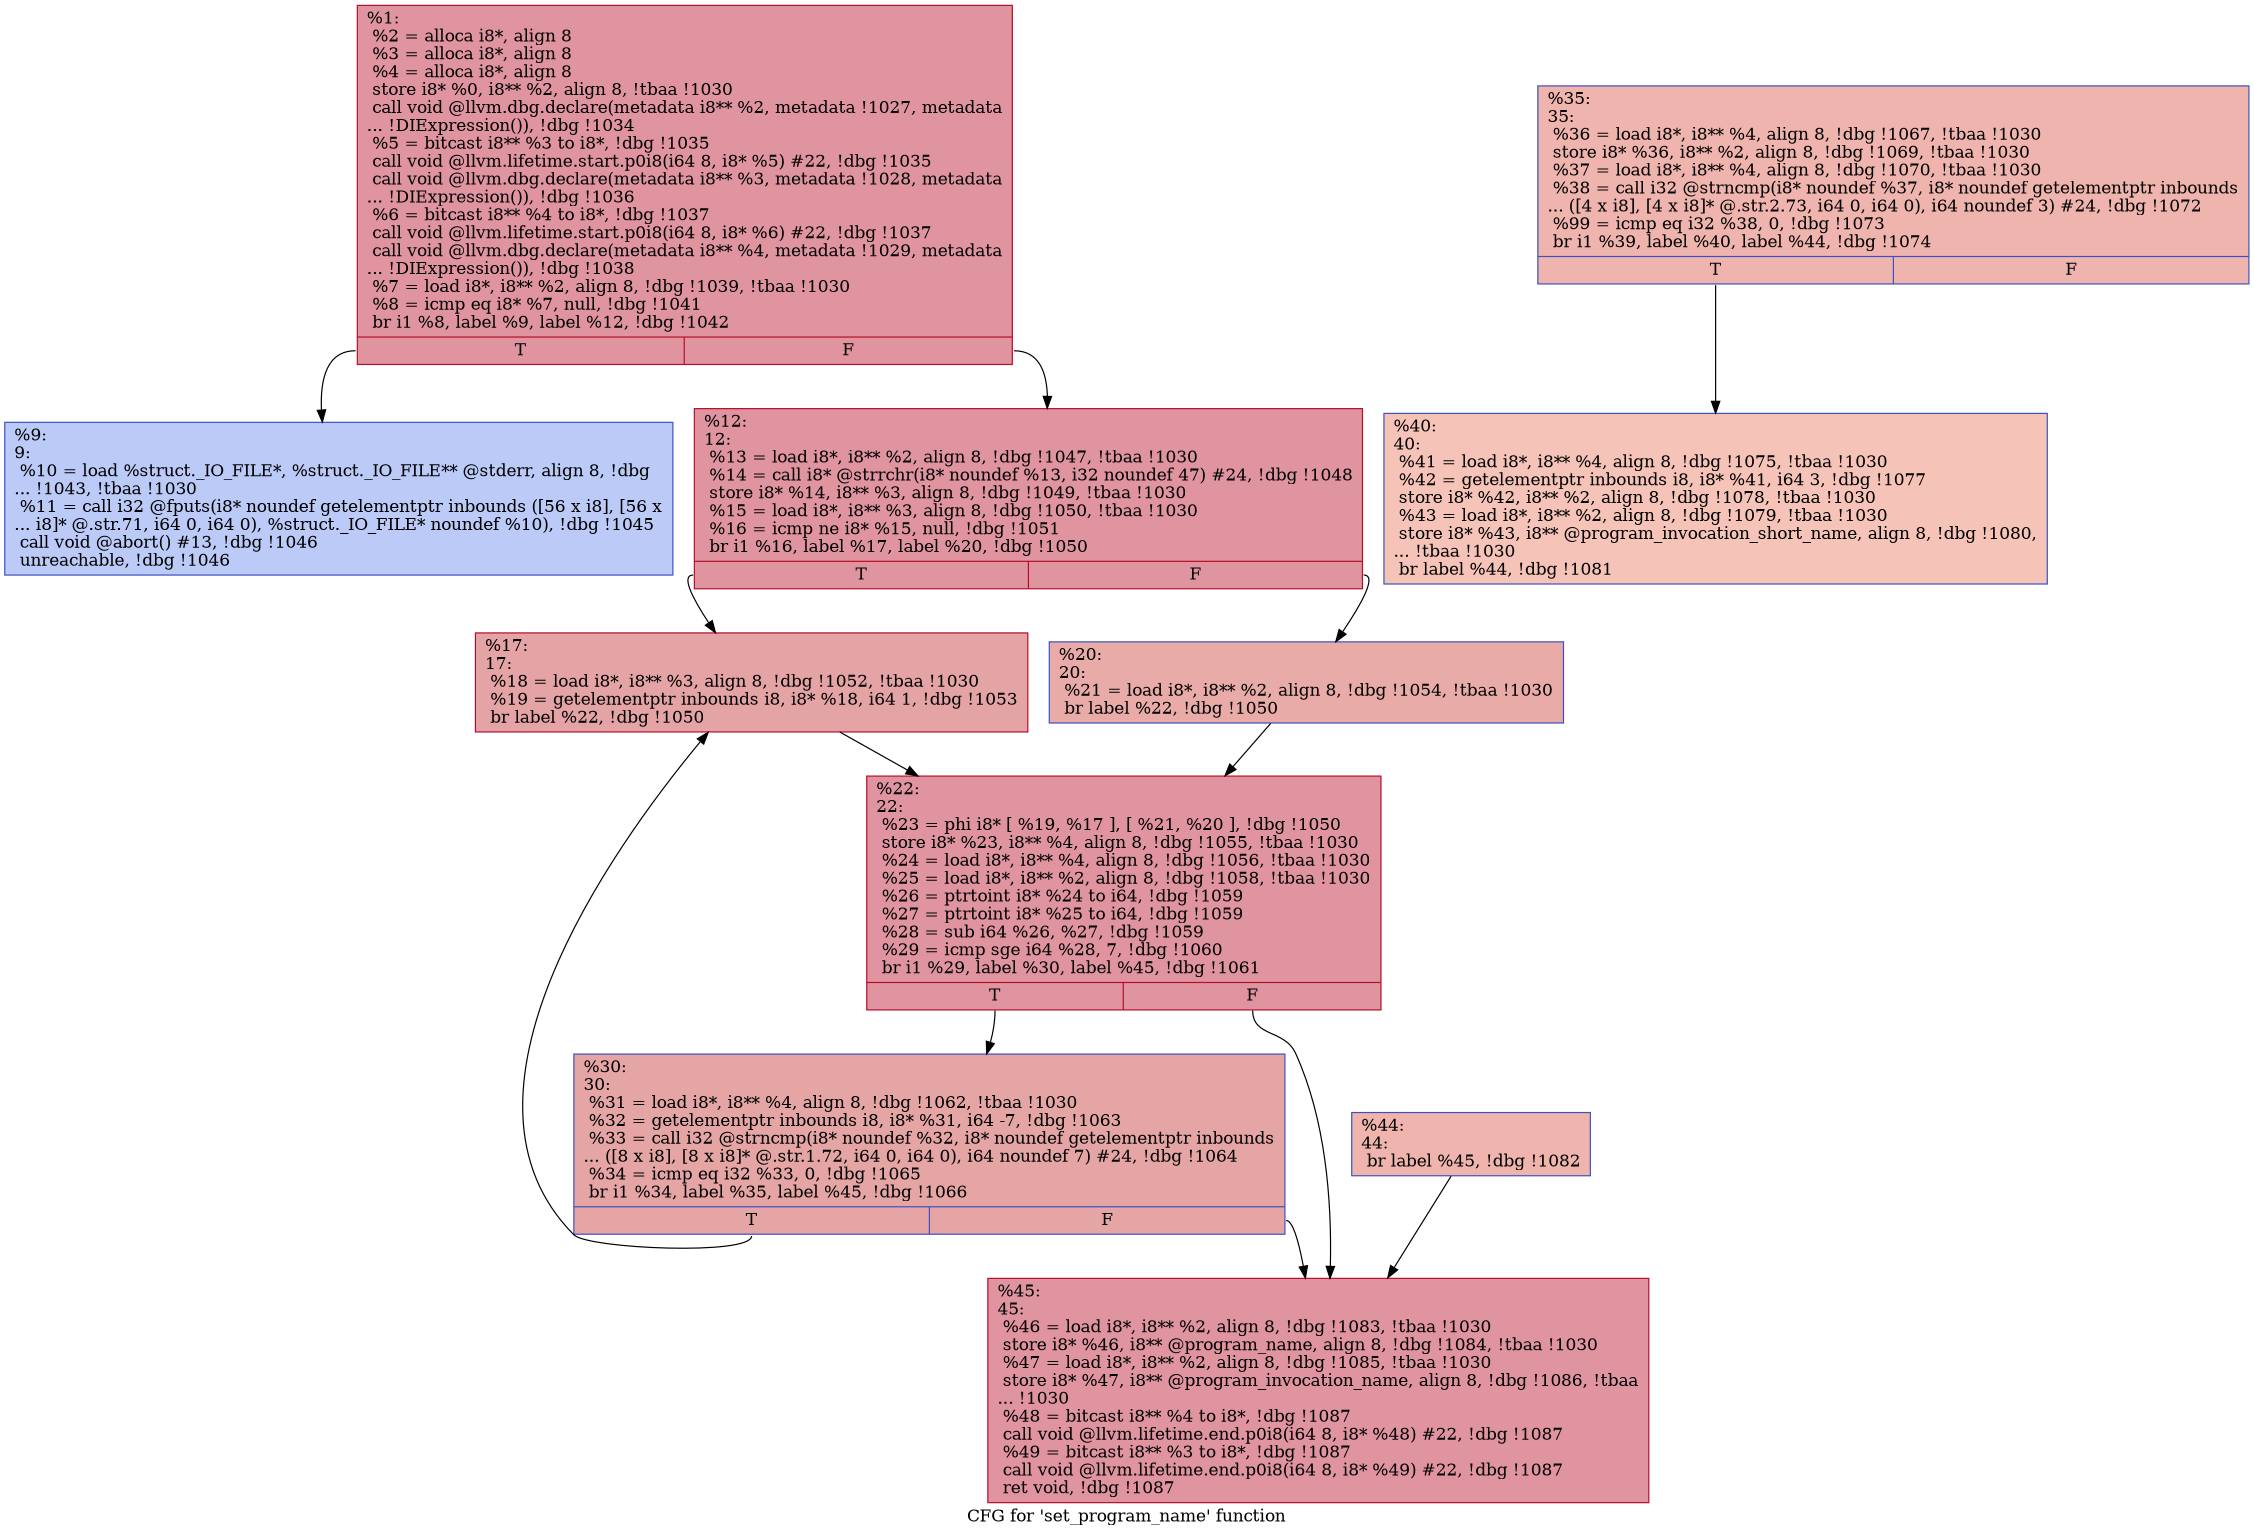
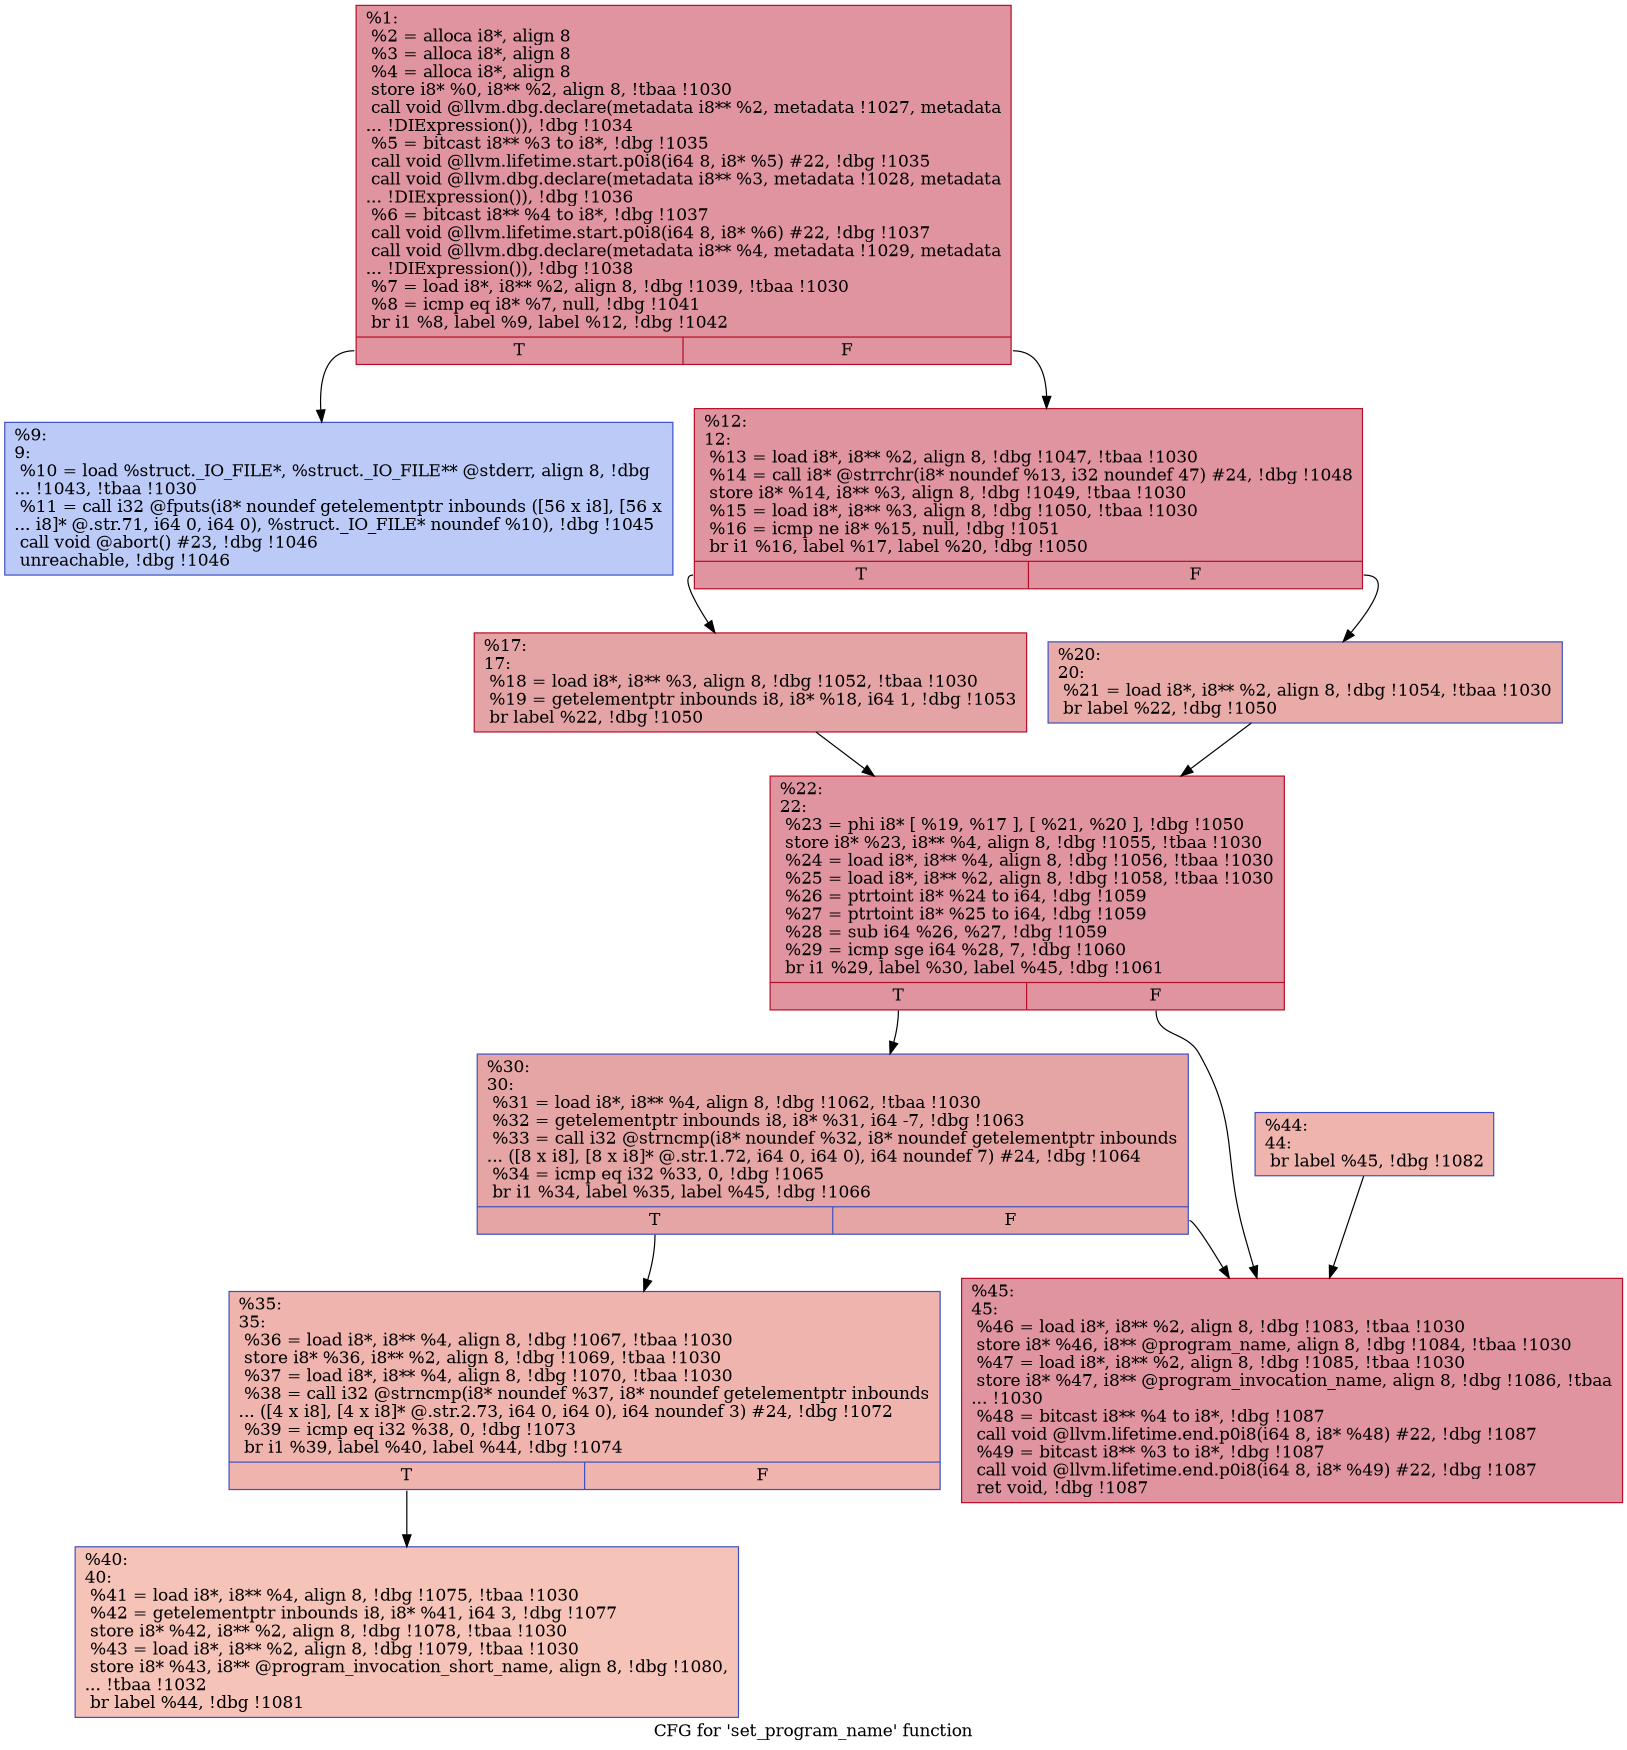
(1716, 224) -> (407, 1430)
(166, 543) -> (166, 543)
(1455, 552) -> (146, 1685)
(528, 1062) -> (653, 1257)
